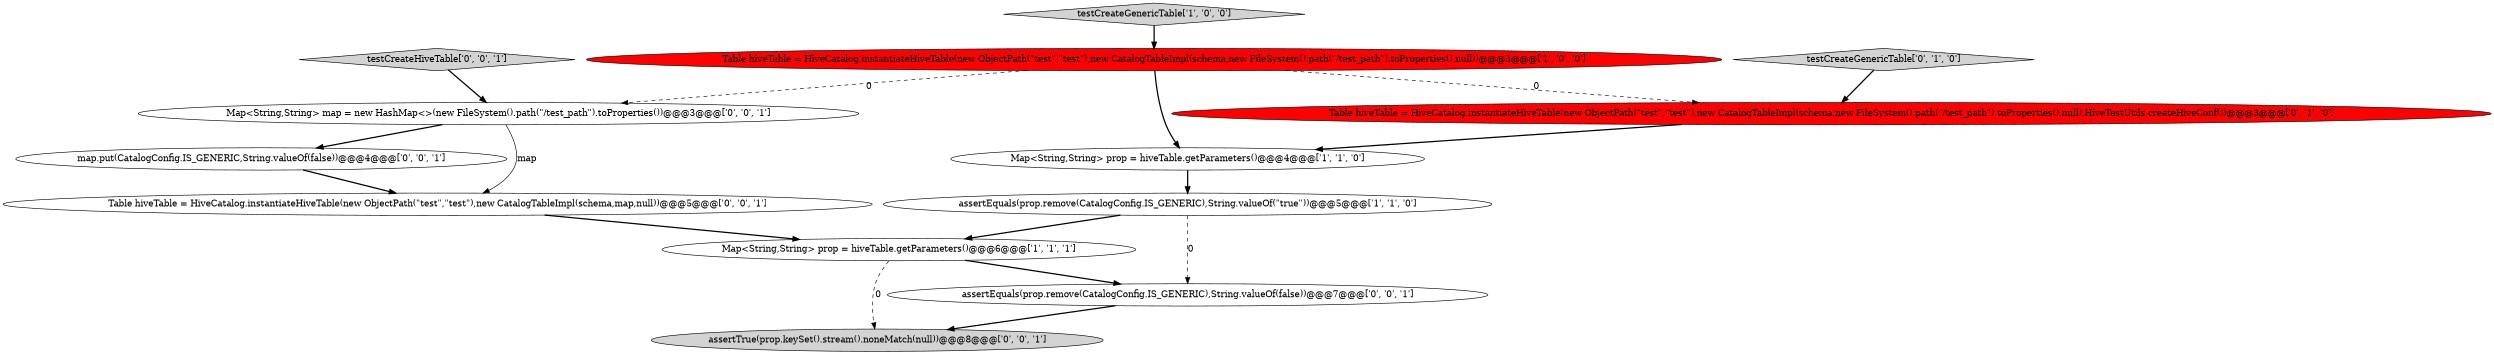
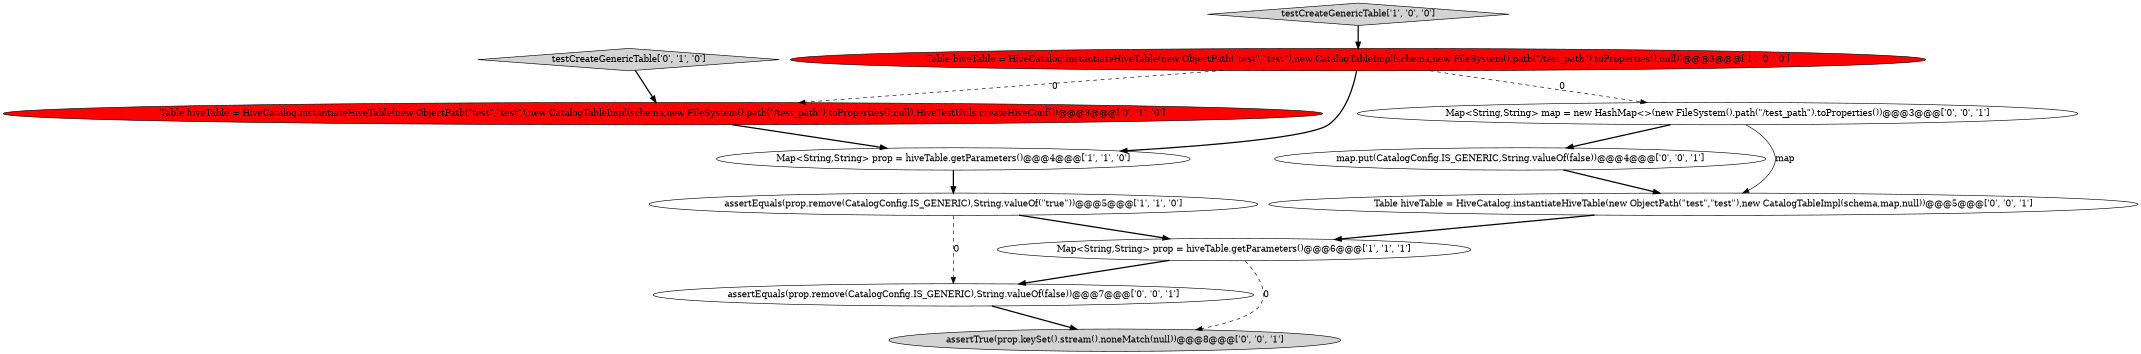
(437, 60) -> none
